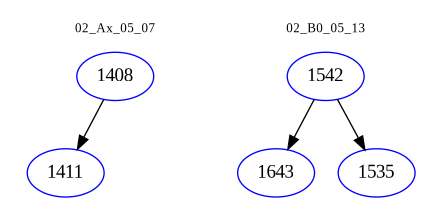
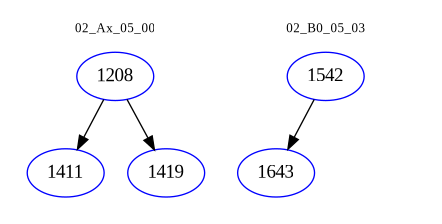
(116, 29) -> (116, 29)
(326, 29) -> (326, 29)
(115, 76) -> (115, 76)
none -> (166, 173)
(377, 173) -> none
